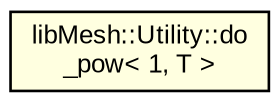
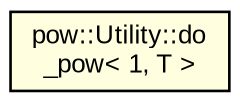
(140, 51) -> (120, 51)
